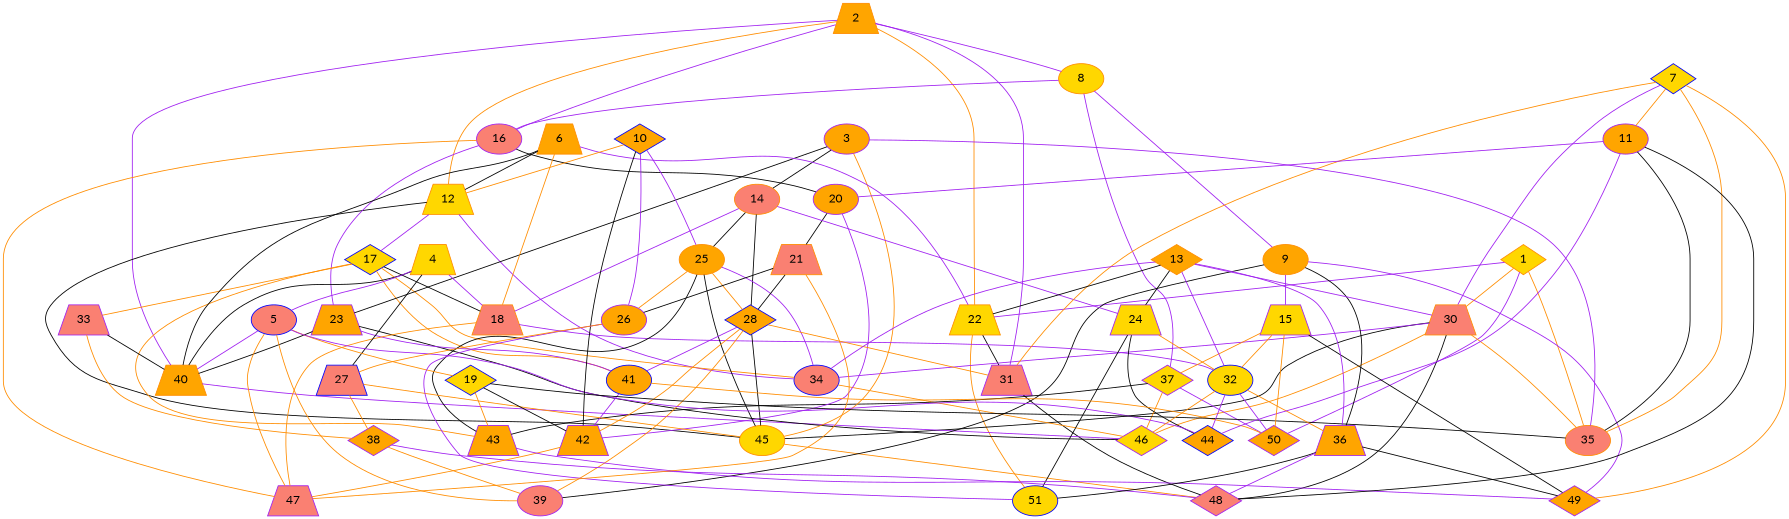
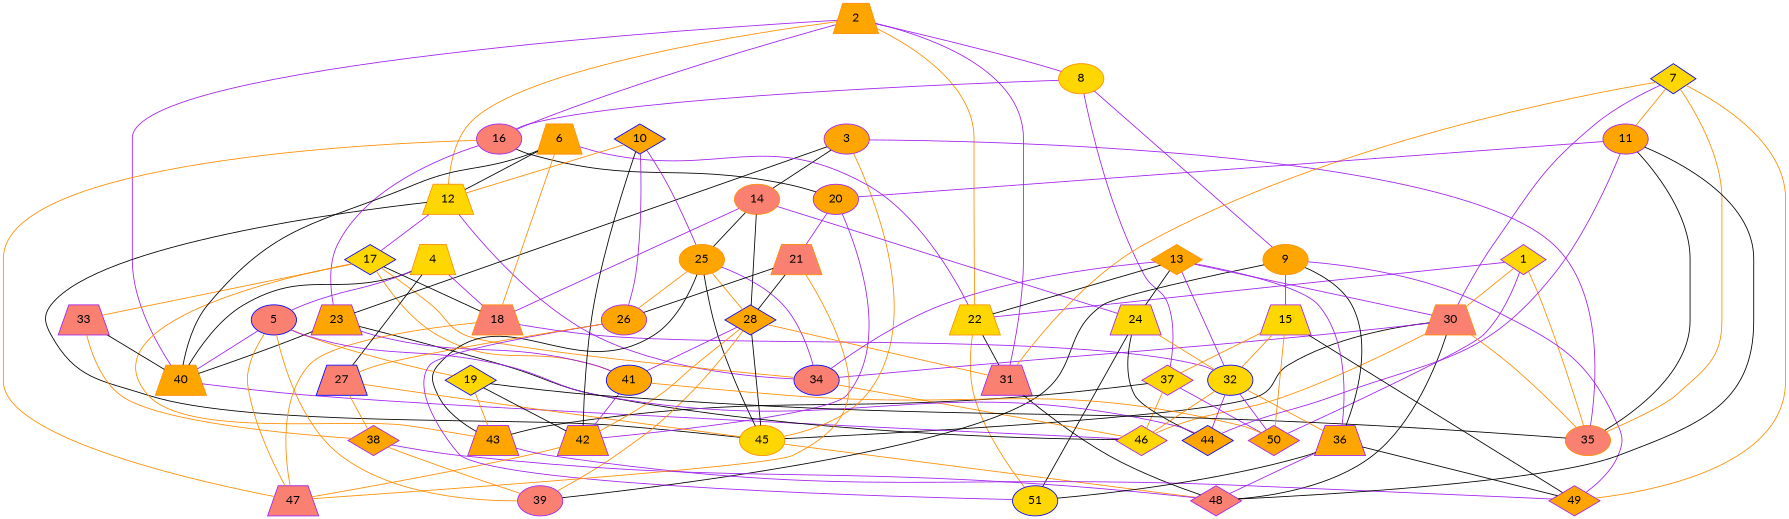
(817, 229) -> (817, 229)
(1523, 260) -> (1523, 260)
